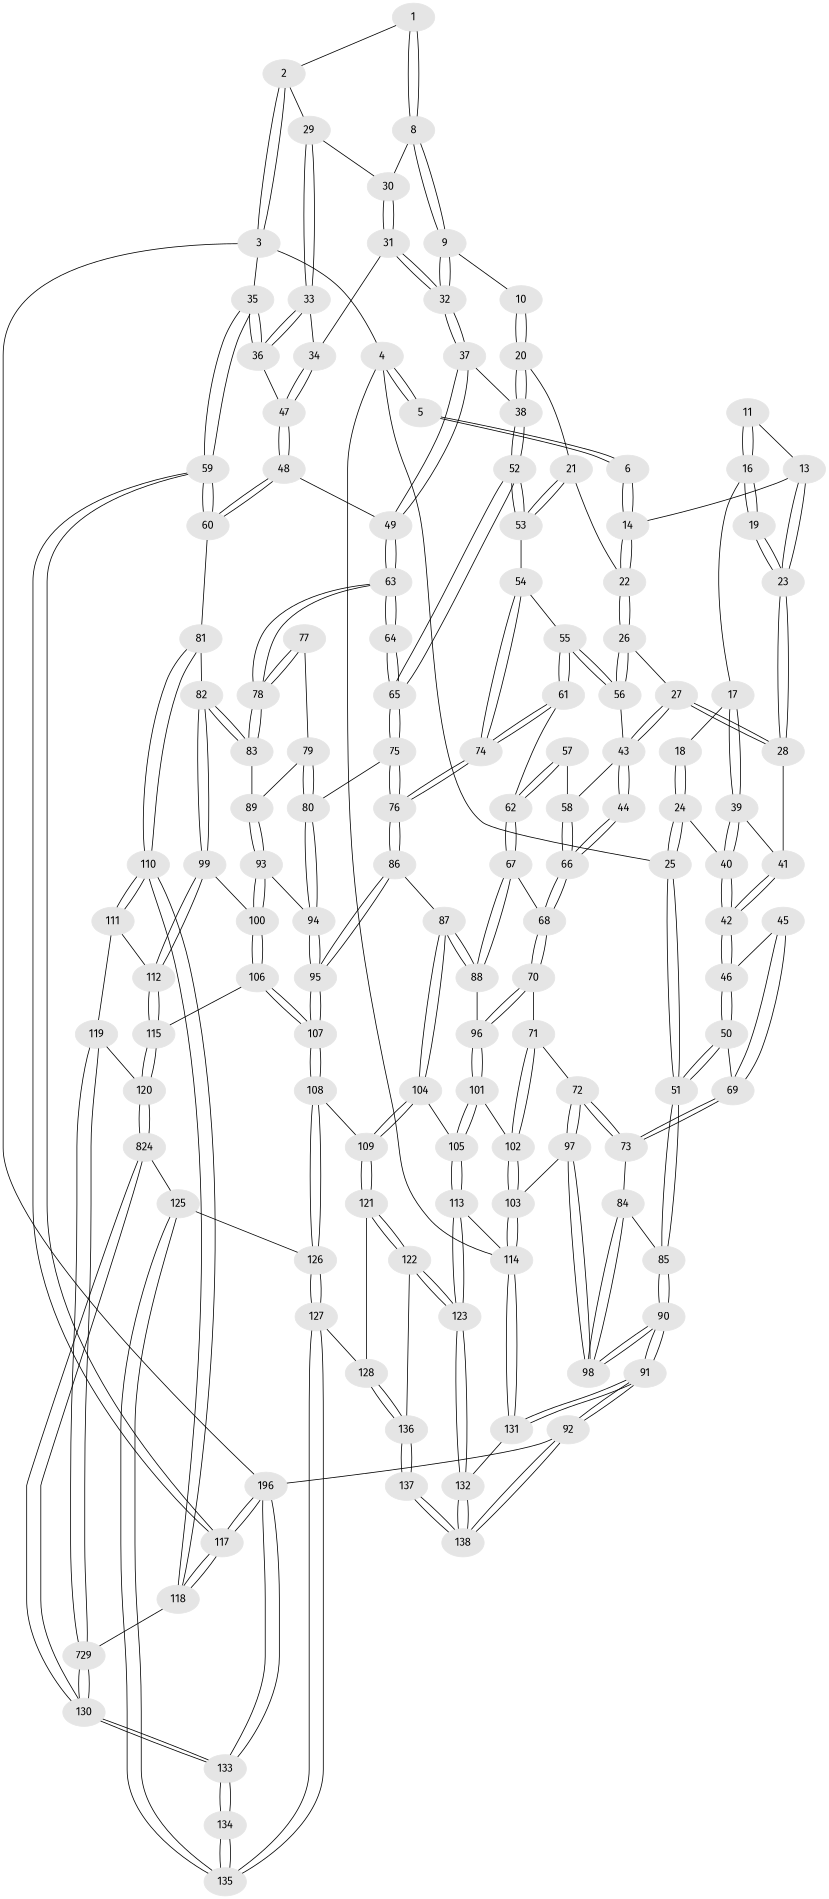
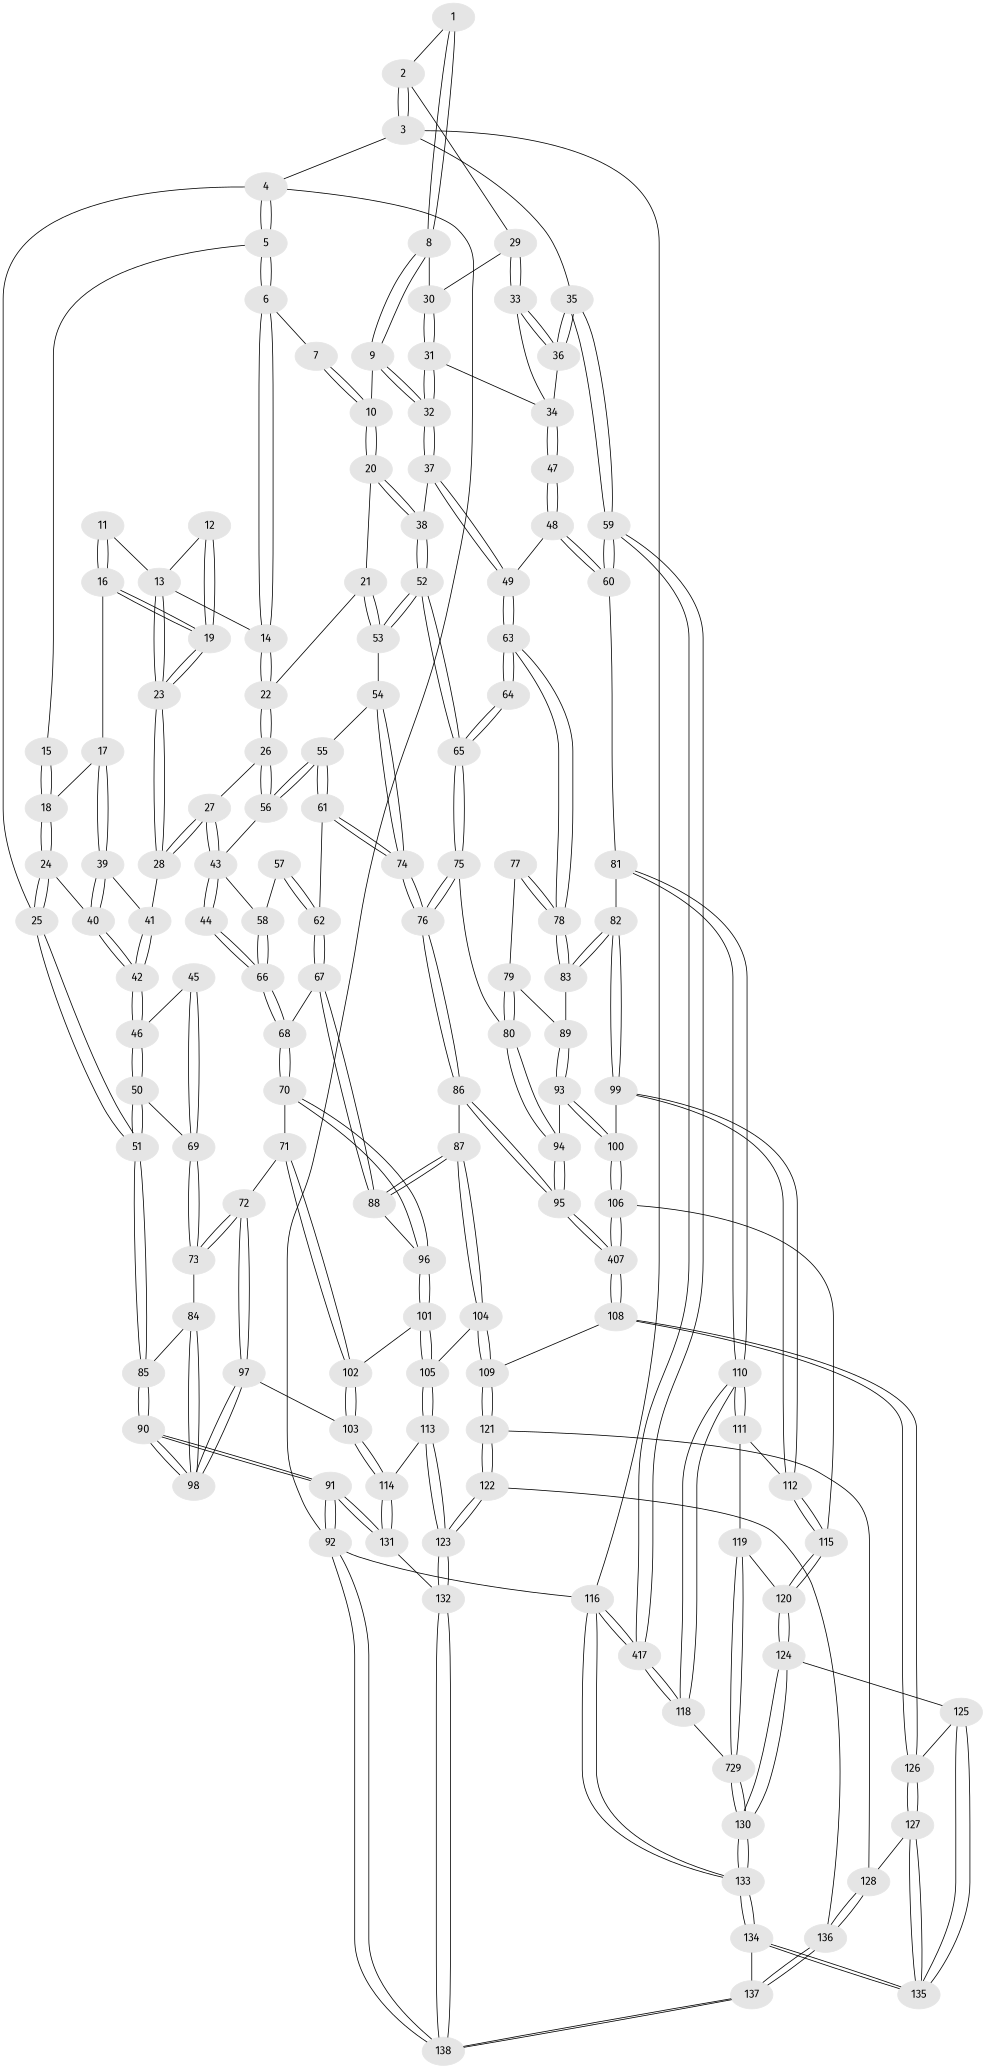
none -> (316, 356)
(271, 385) -> (556, 385)
none -> (210, 526)
none -> (46, 752)
(351, 834) -> (402, 757)
(315, 1034) -> (616, 1260)
(144, 1147) -> (784, 1656)
(266, 1486) -> (592, 1599)
(222, 1543) -> (640, 1656)
none -> (752, 1967)
